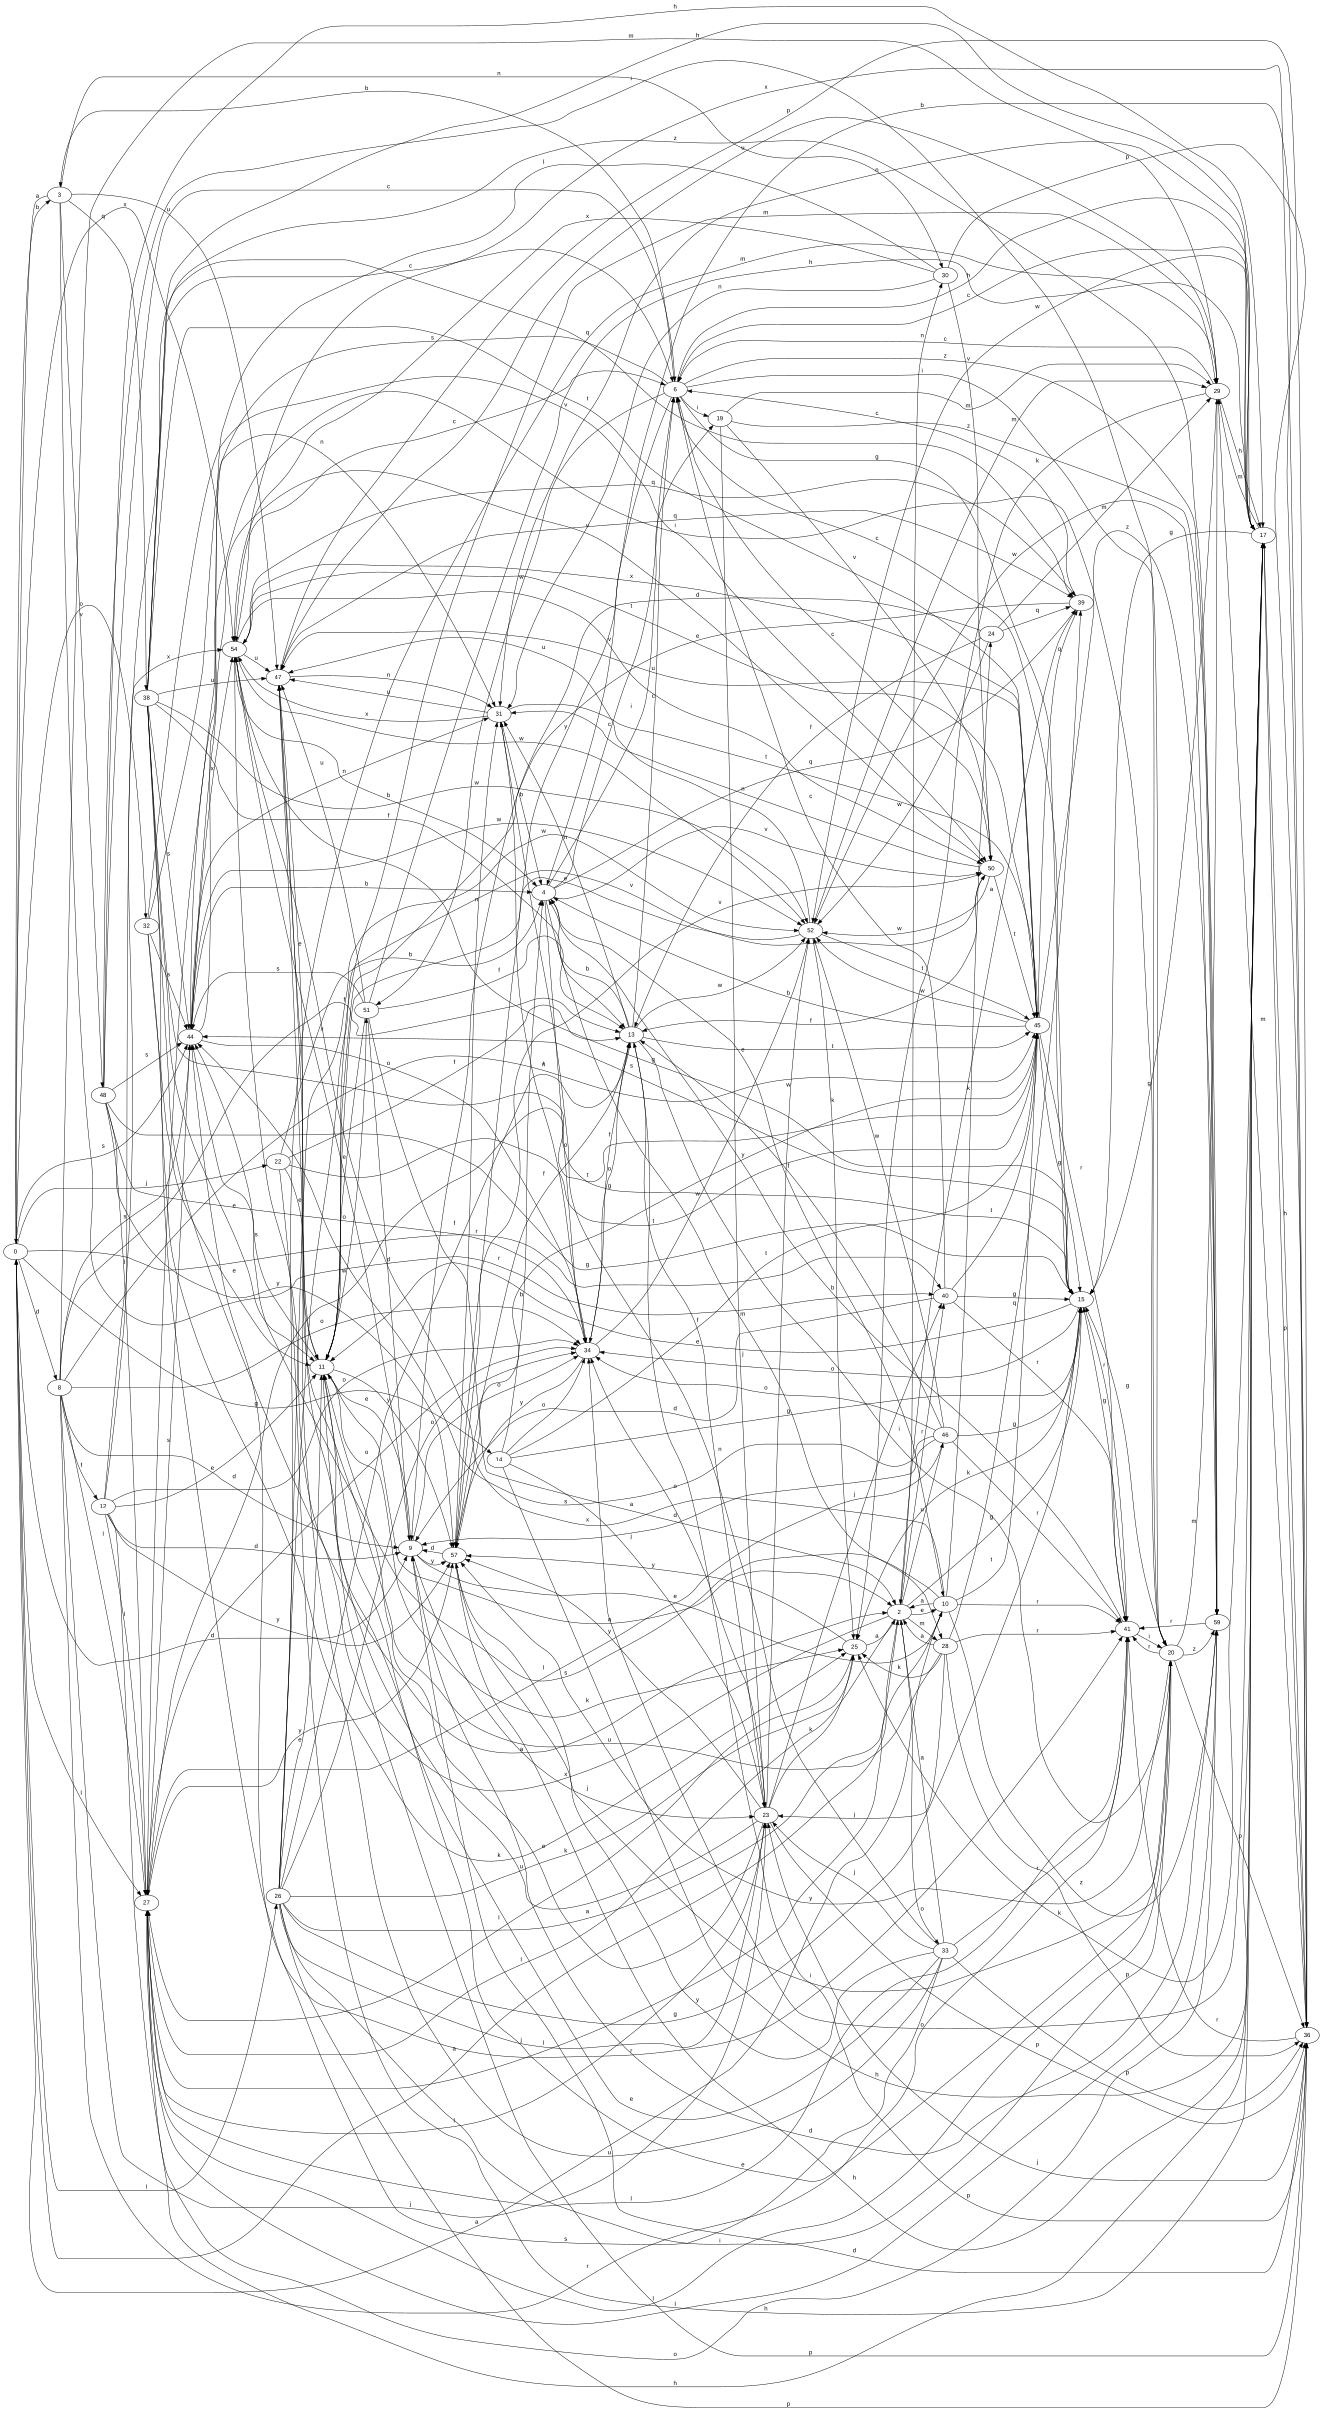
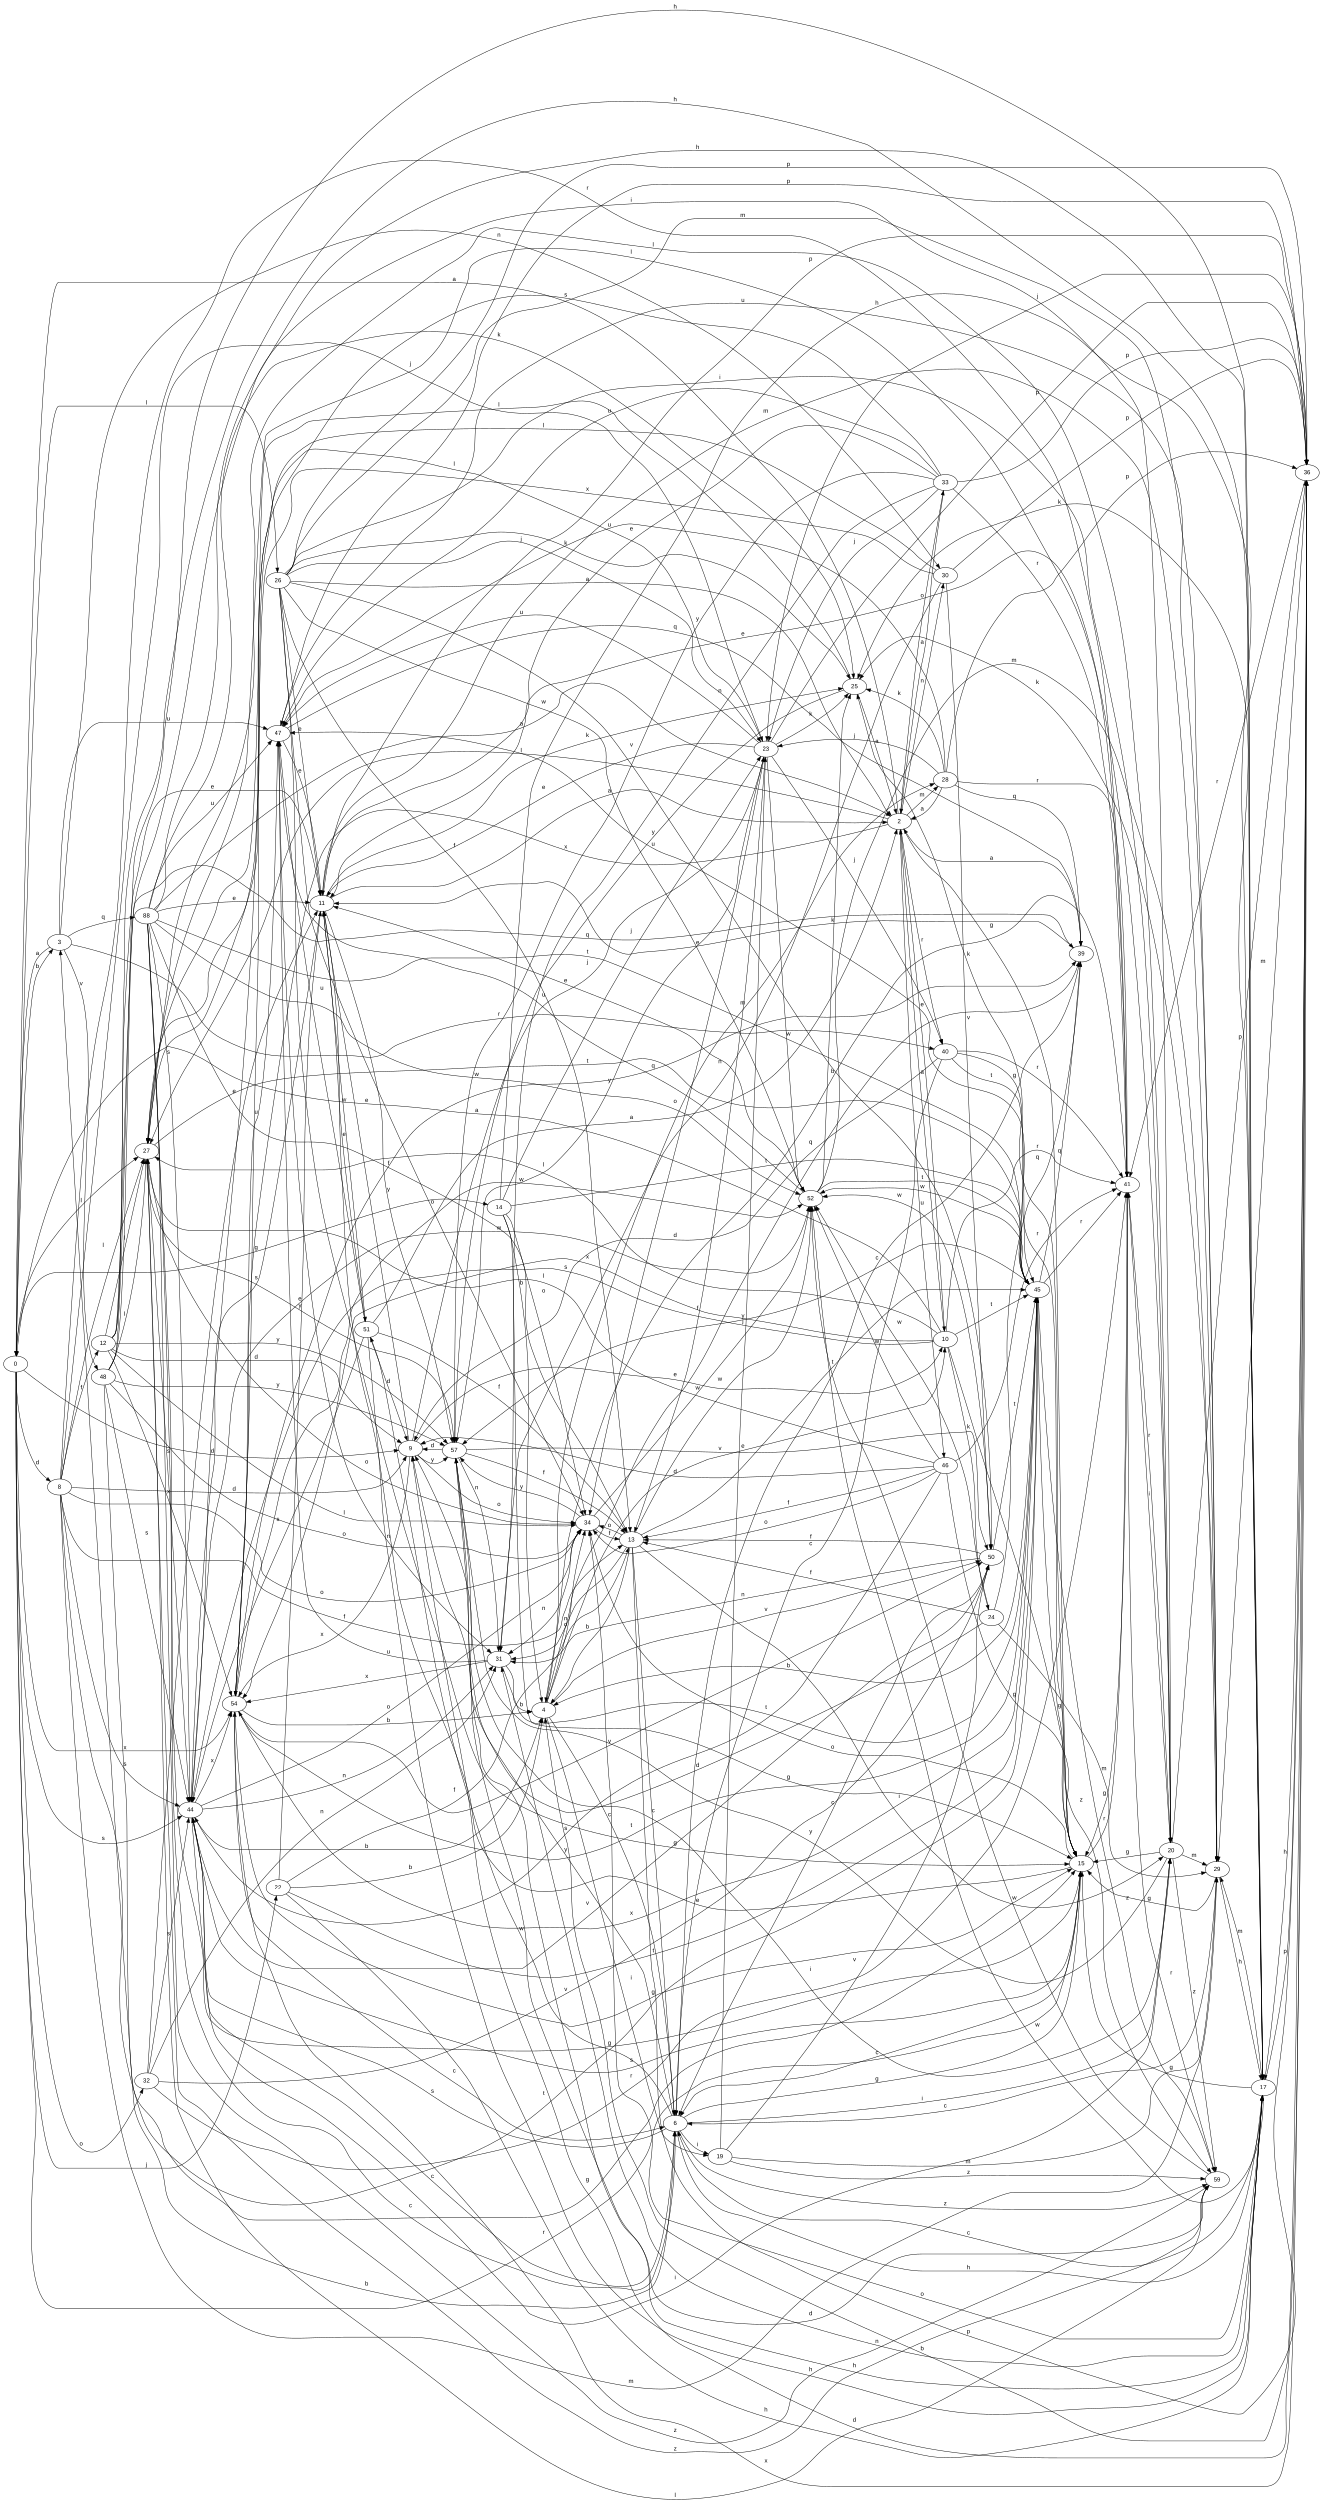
(147, 329) -> (402, 2154)
(147, 698) -> (147, 916)
(540, 1253) -> (200, 2309)
(344, 1380) -> (344, 1513)
(675, 2354) -> (675, 2449)
